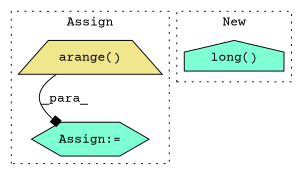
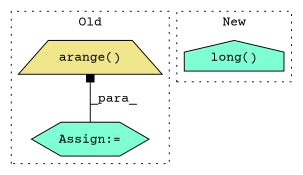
(90, 22) -> (90, 22)
(40, 95) -> (90, 103)
